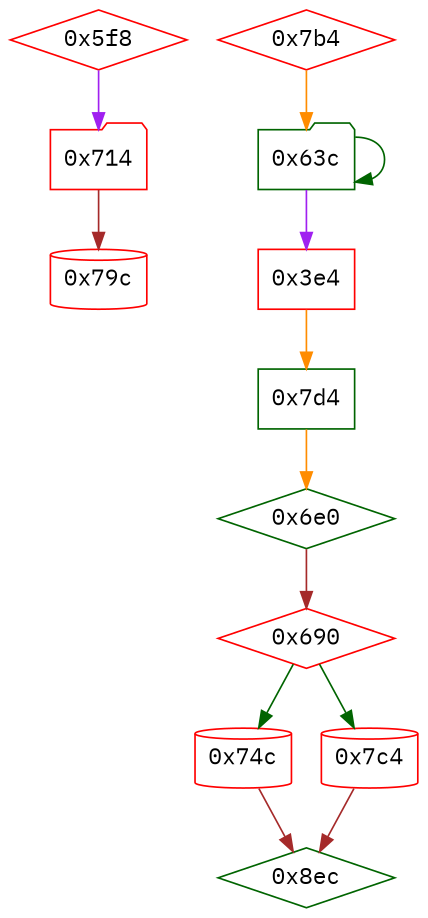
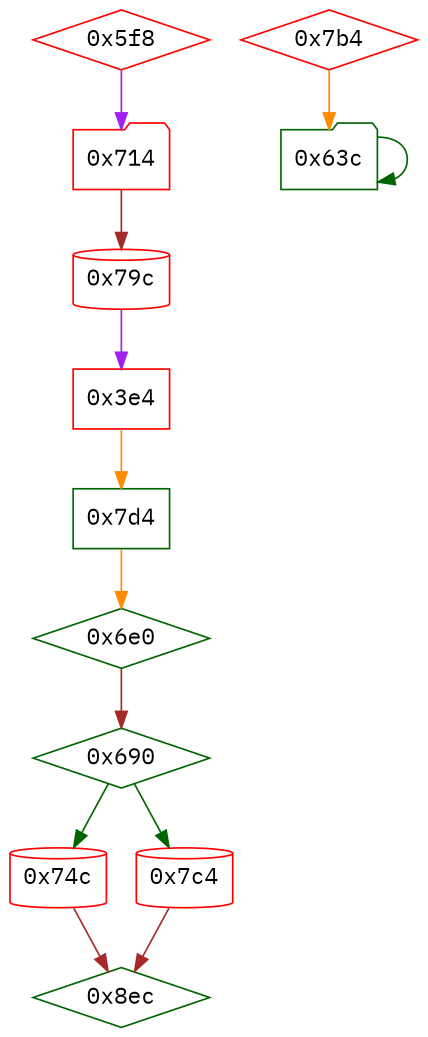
(306, 211) -> (121, 331)
(306, 638) -> (121, 758)
